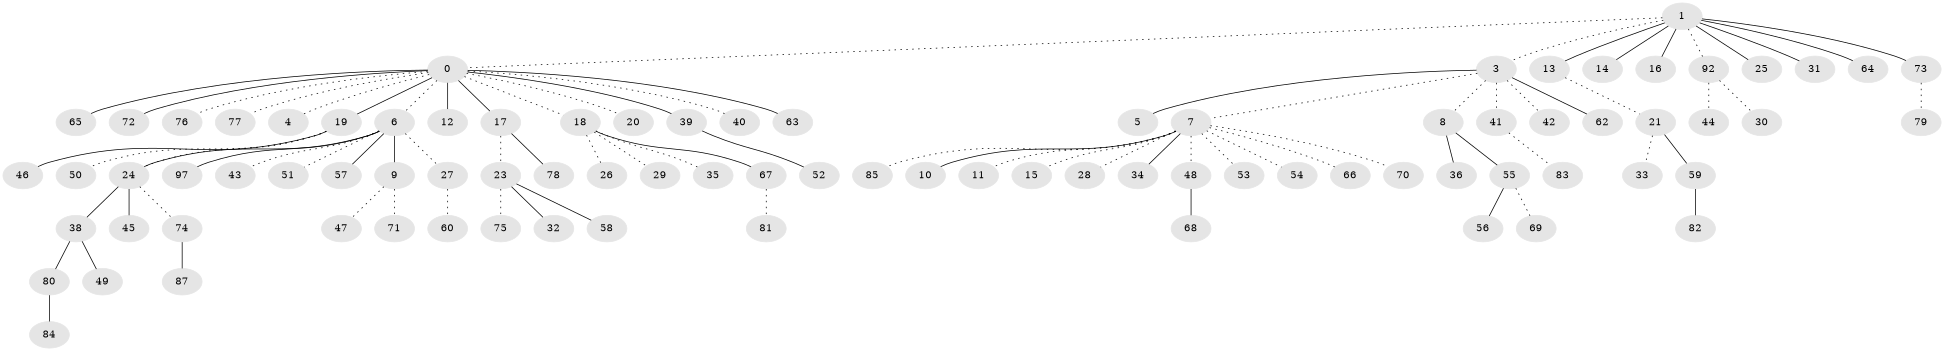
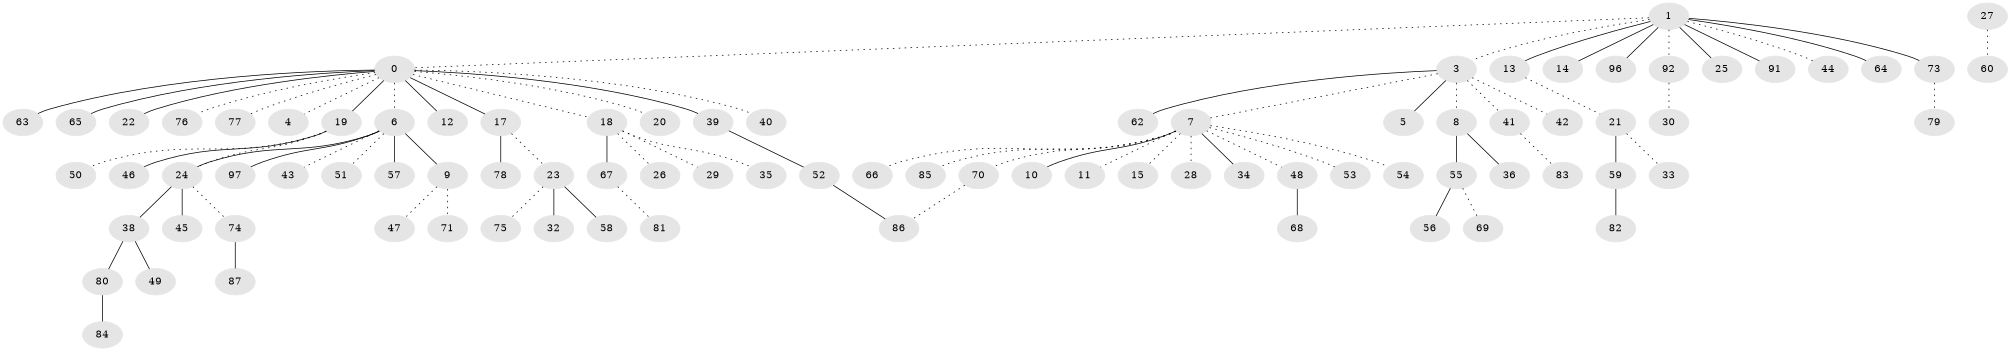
(1656, 69) -> (1616, 69)
(1815, 69) -> (1775, 69)
(1709, 96) -> (1751, 39)
(129, 122) -> (129, 122)
(421, 149) -> none
none -> (899, 229)
